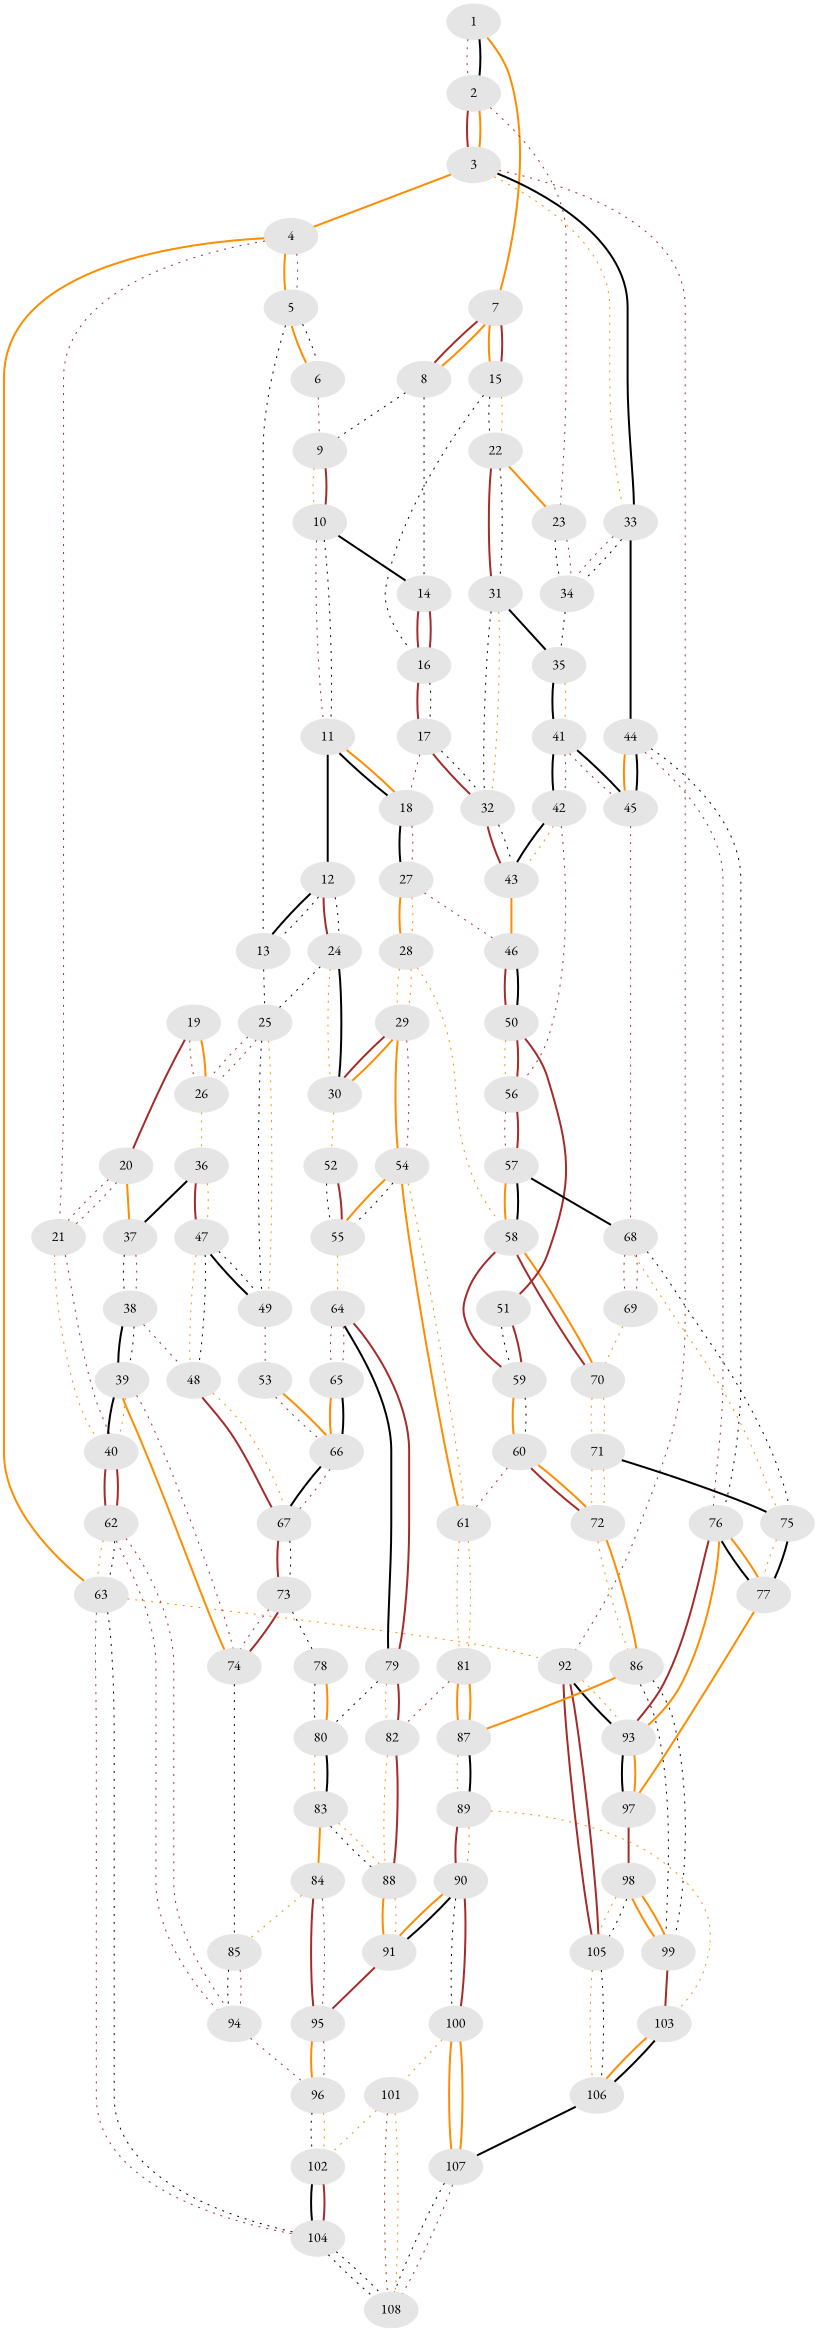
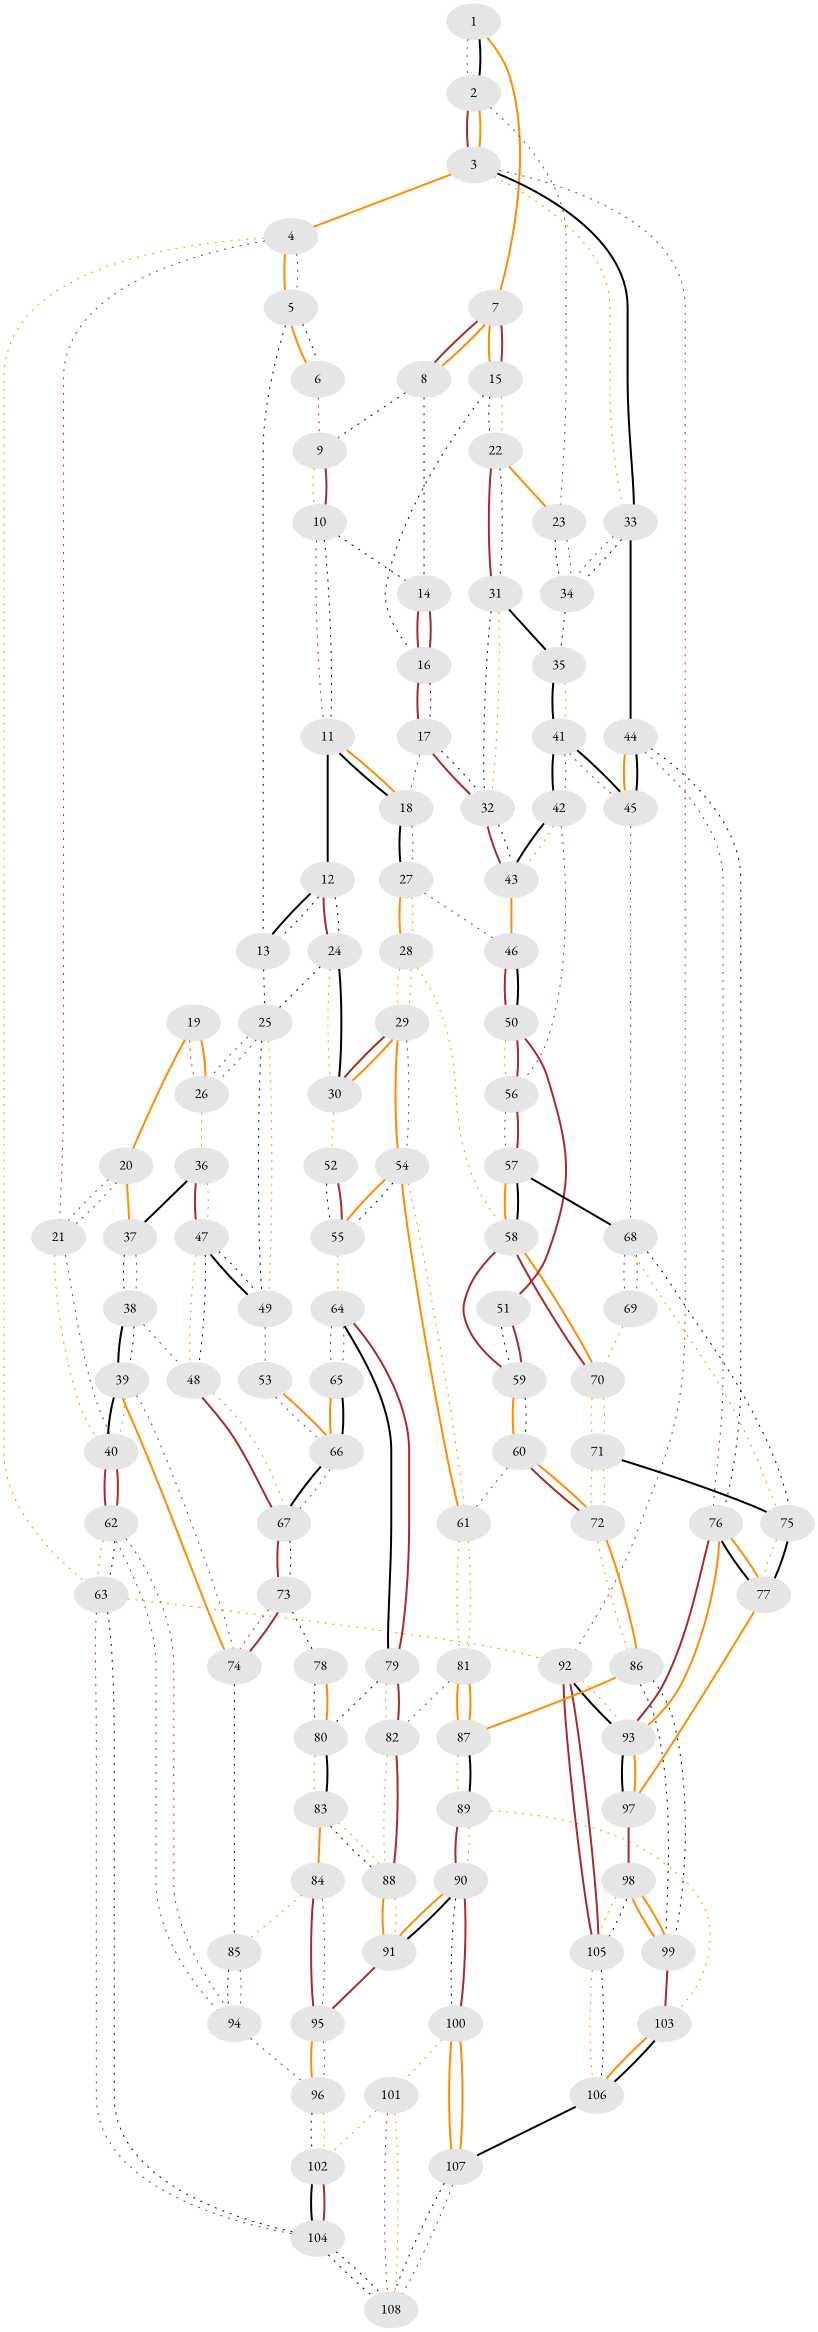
(372, 558) -> (372, 558)
(4, 832) -> (4, 832)
(158, 1094) -> (158, 1094)
